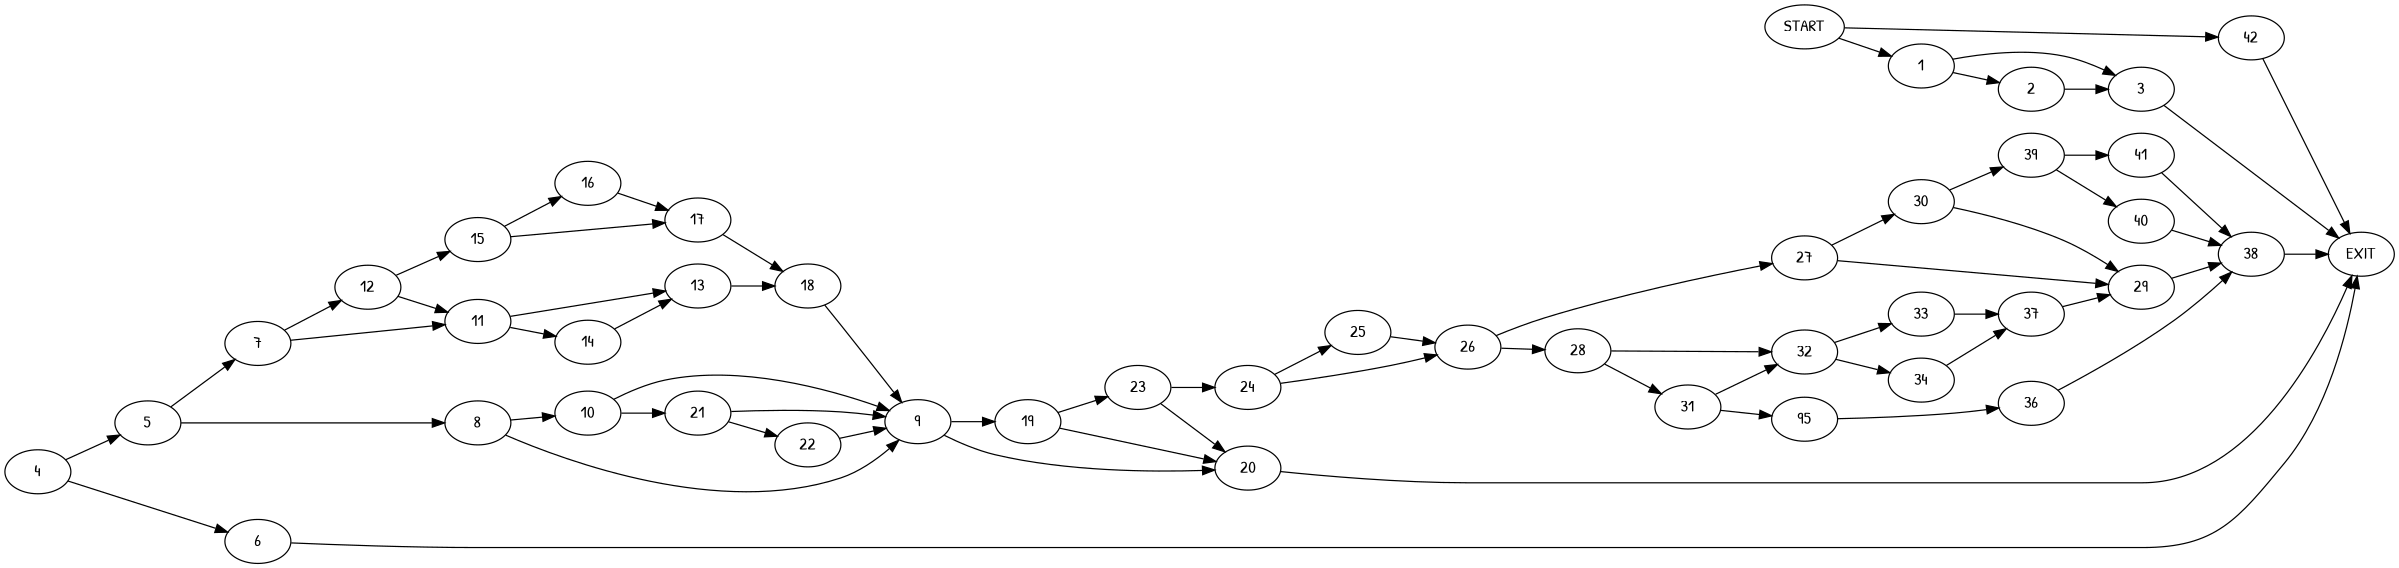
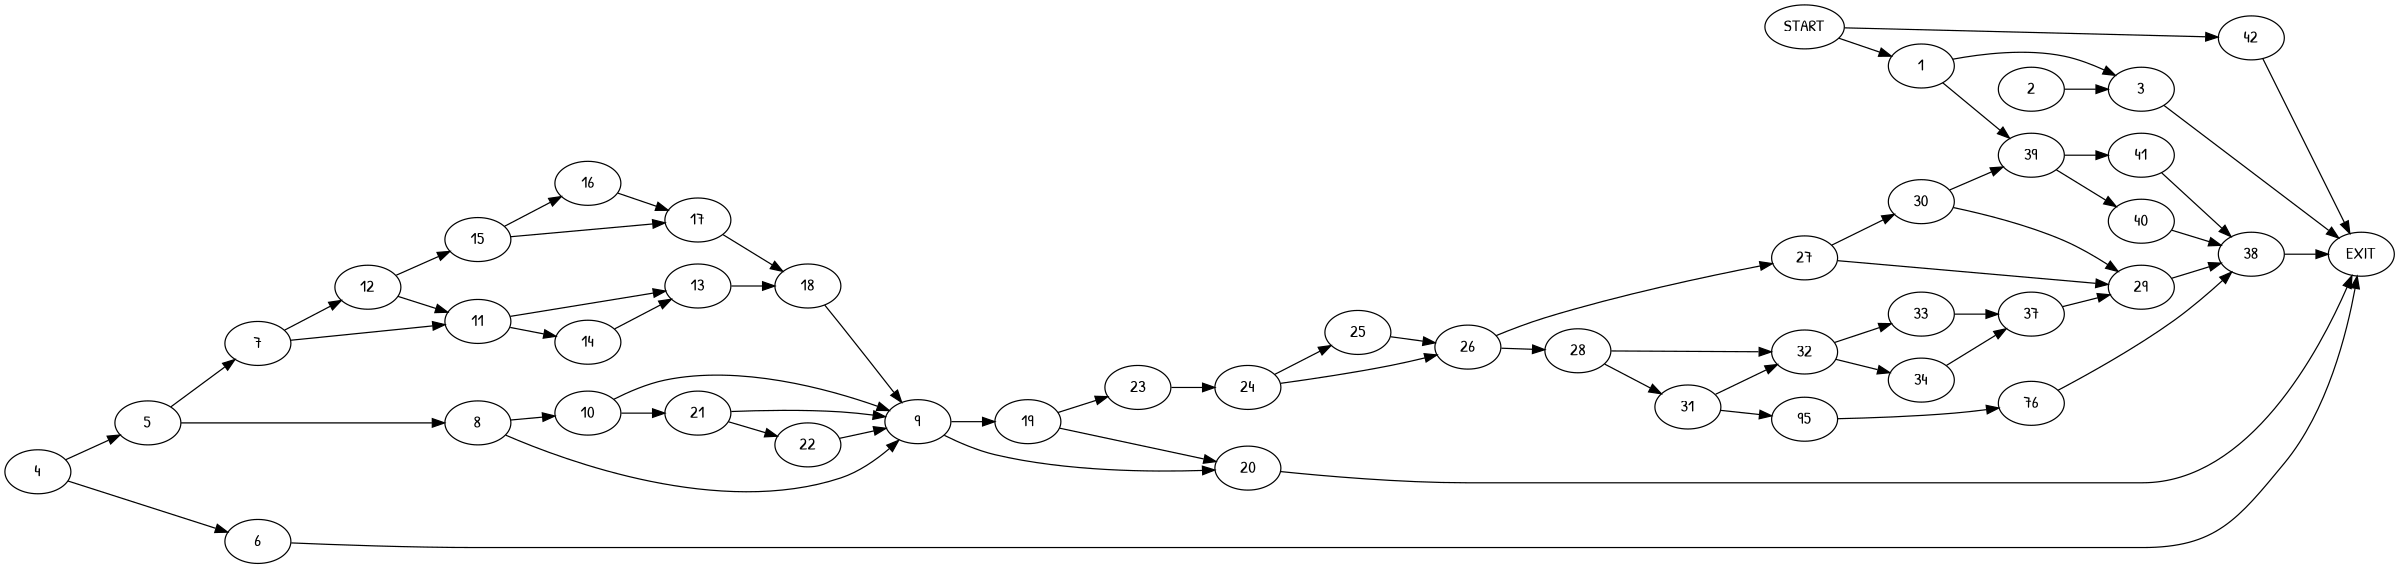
(1970, 76) -> (1971, 107)
(2031, 403) -> (2031, 403)
(1188, 424) -> none
